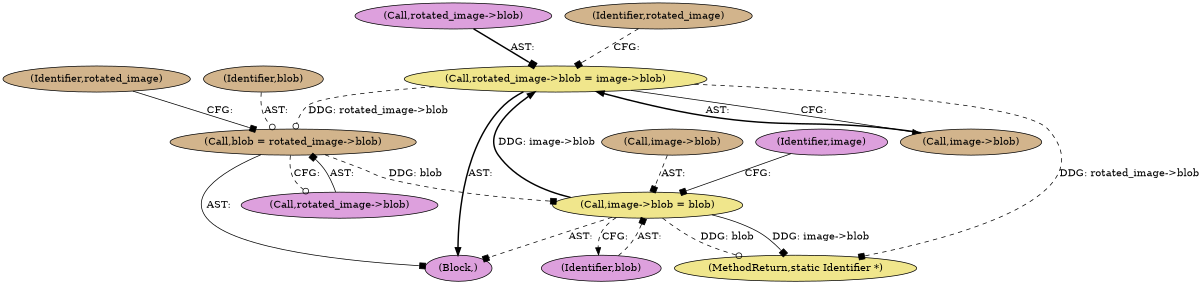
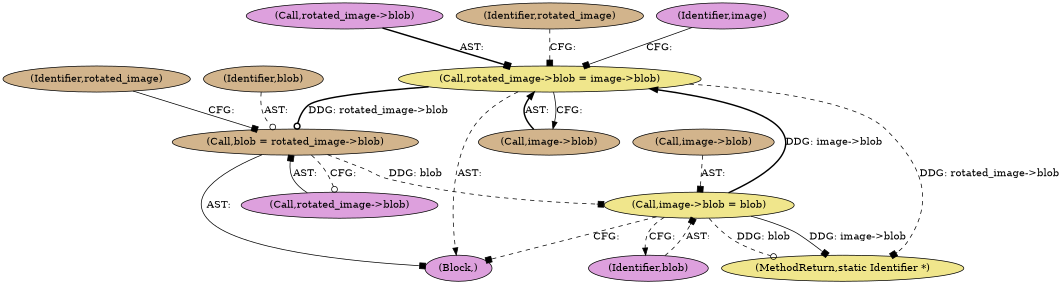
(360, 94) -> (357, 94)
(471, 161) -> (460, 158)
(739, 172) -> (641, 46)
(582, 237) -> (608, 237)
